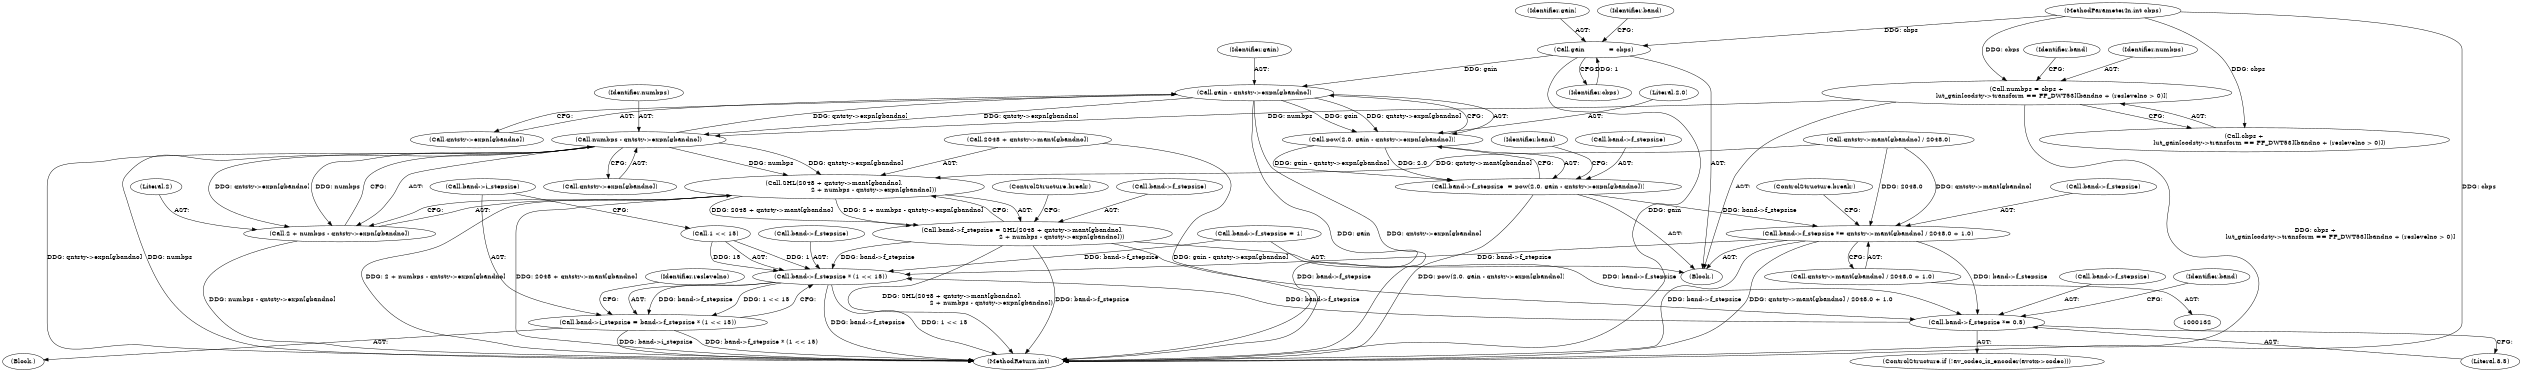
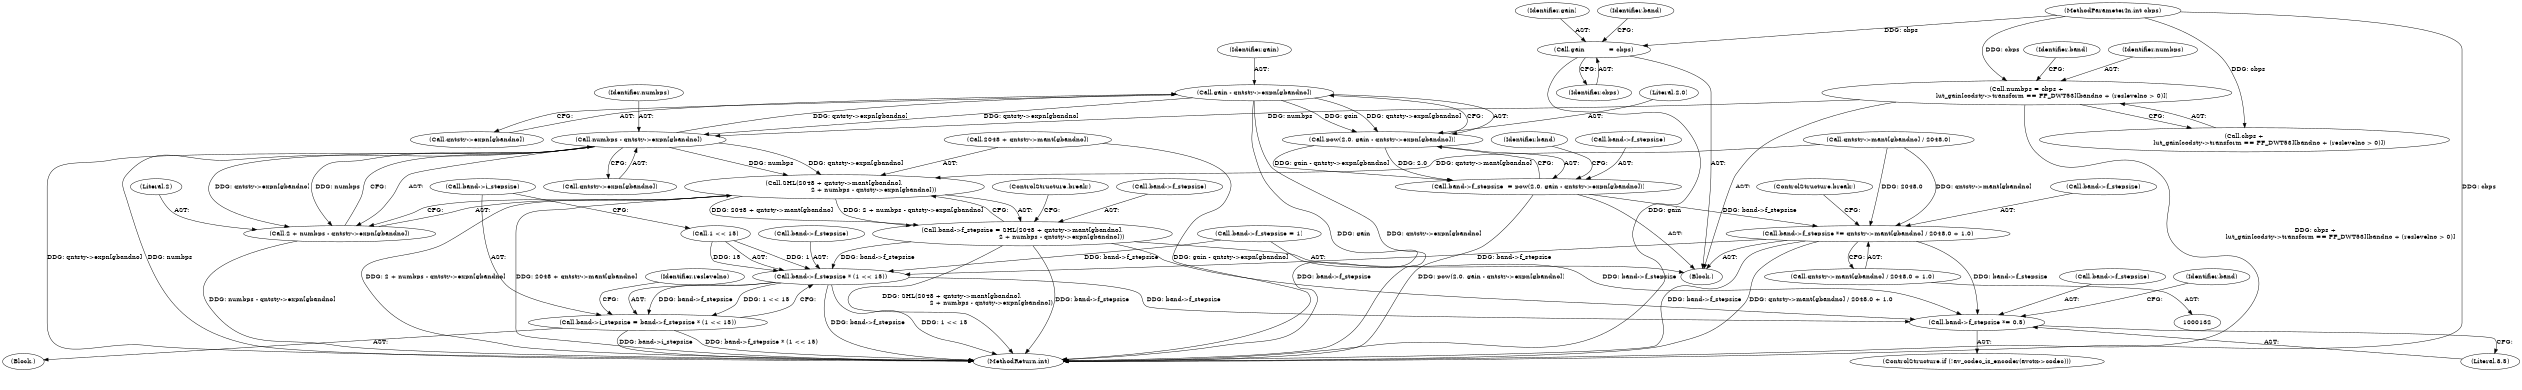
(1607, 69) -> (1607, 69)
(1430, 71) -> none
(1409, 315) -> (1402, 316)
